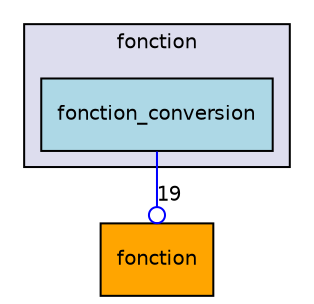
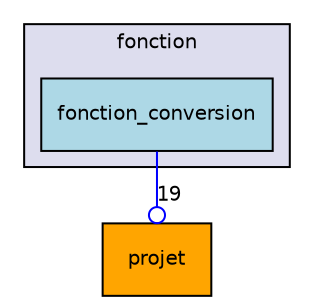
(157, 260) -> (157, 260)
